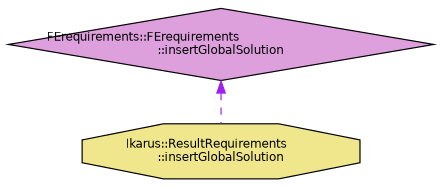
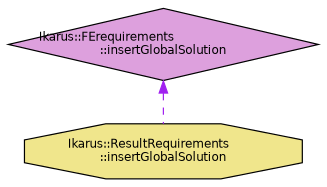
(221, 44) -> (163, 44)
